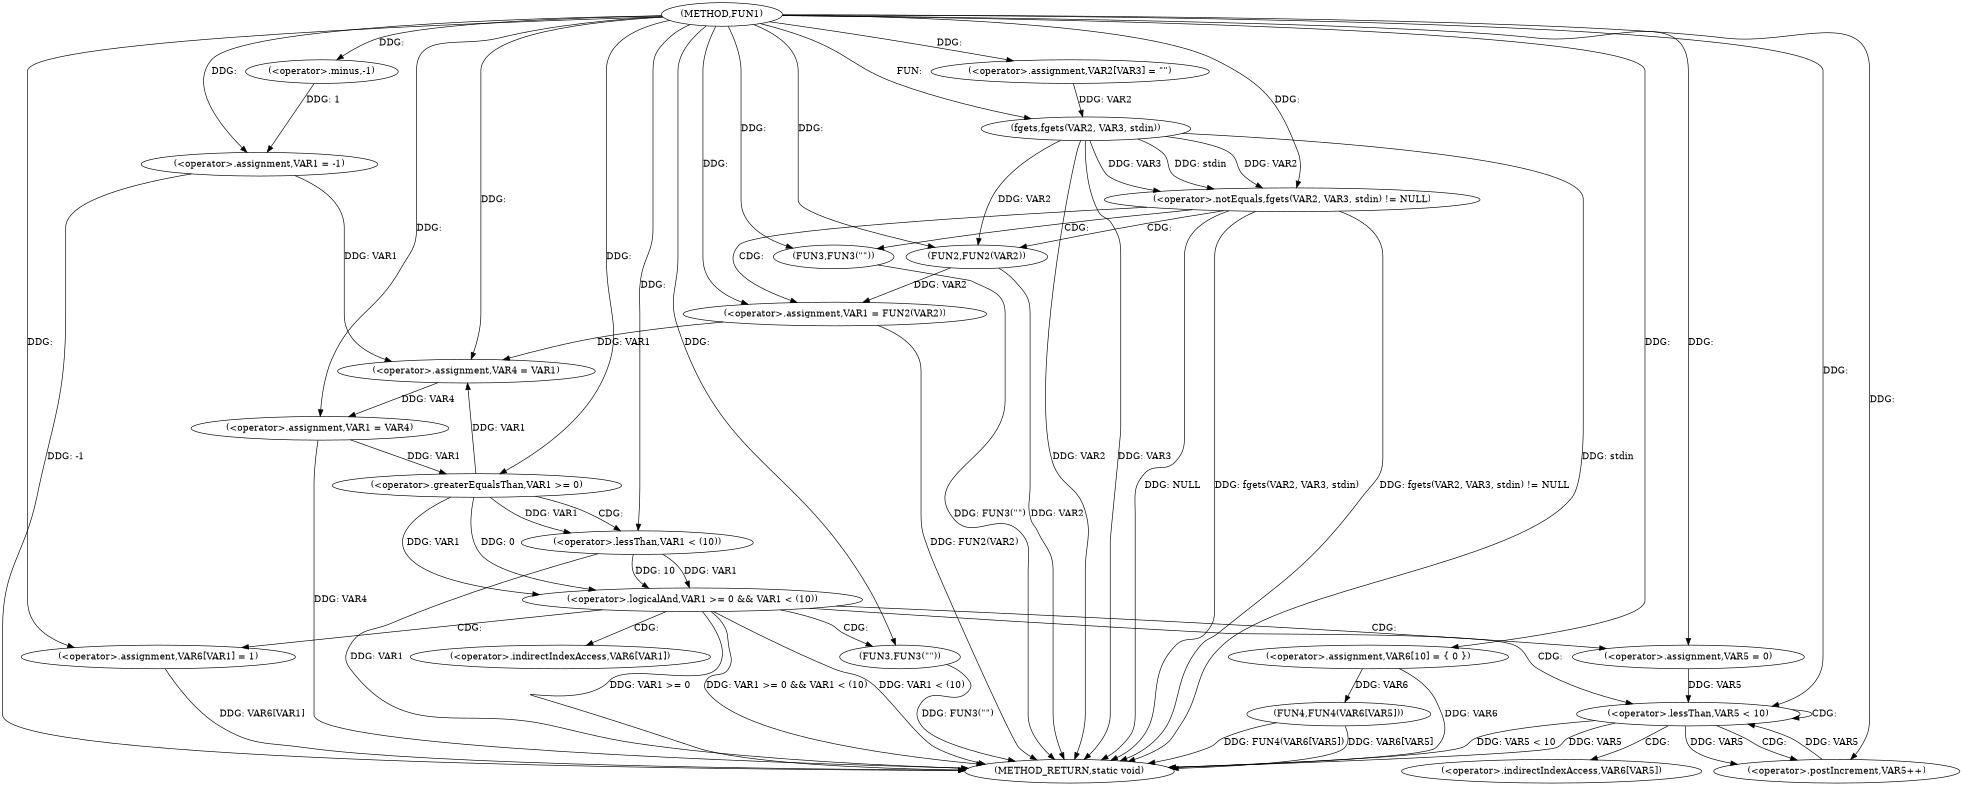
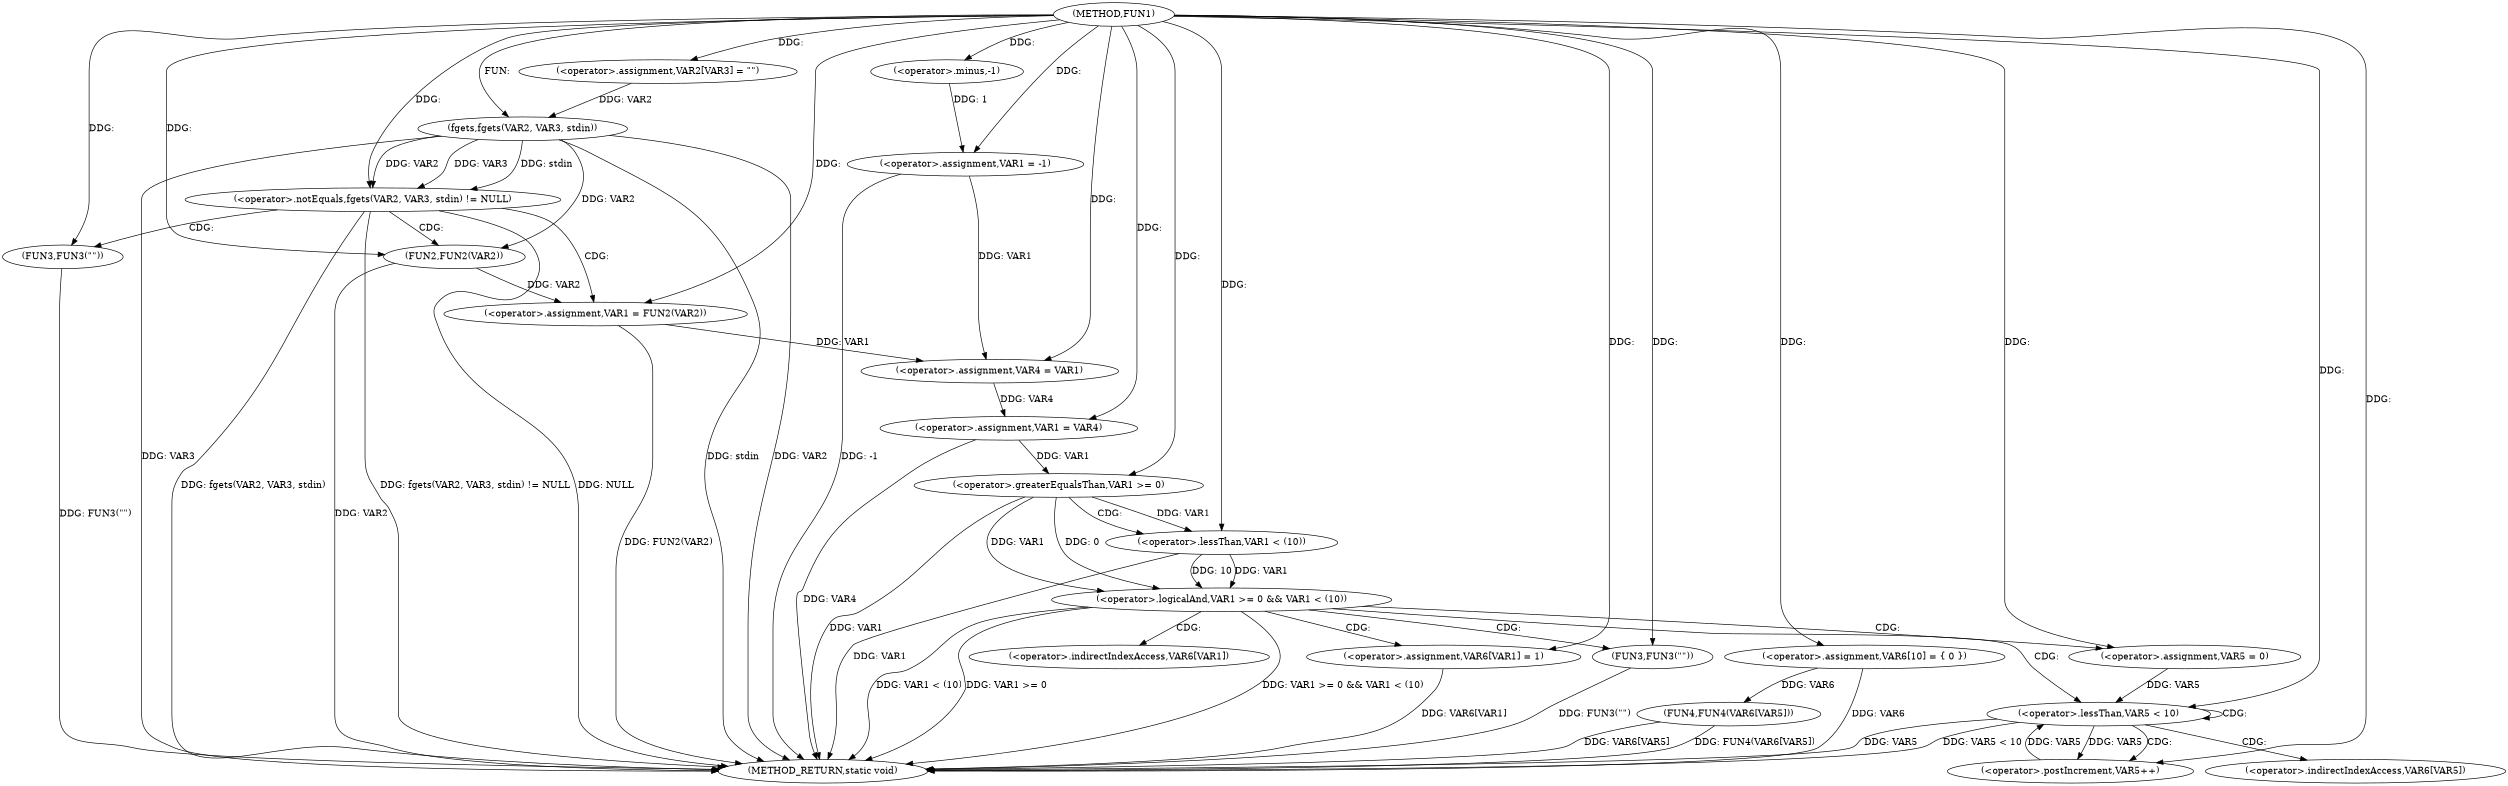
(472, 432) -> (875, 603)
